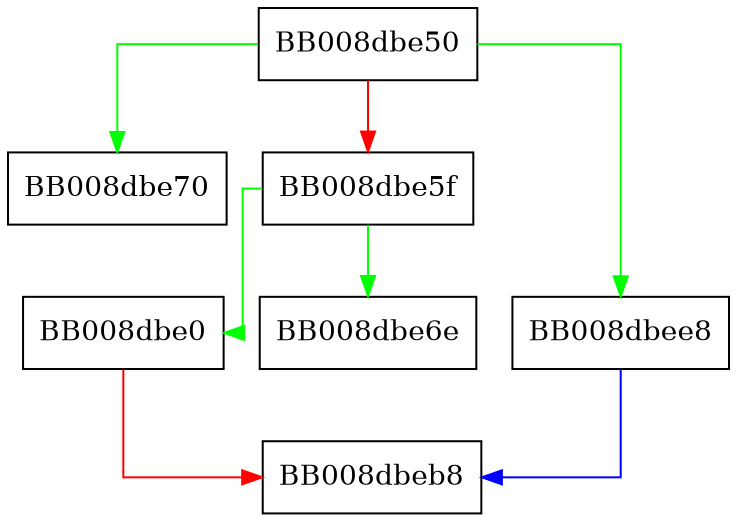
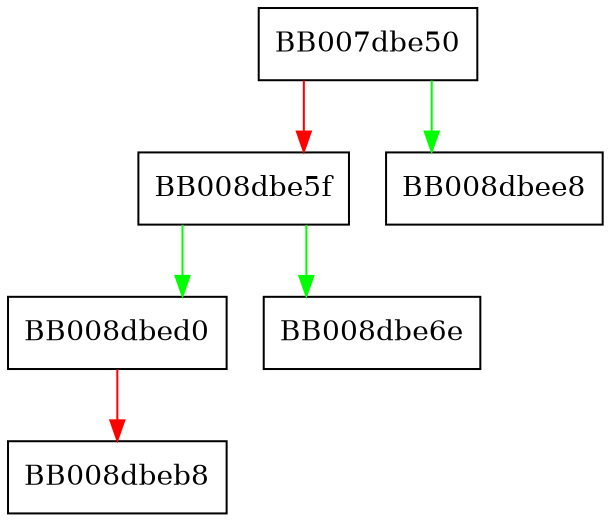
(368, 44) -> (368, 44)
(117, 189) -> none
(123, 333) -> (117, 333)
(615, 477) -> none
